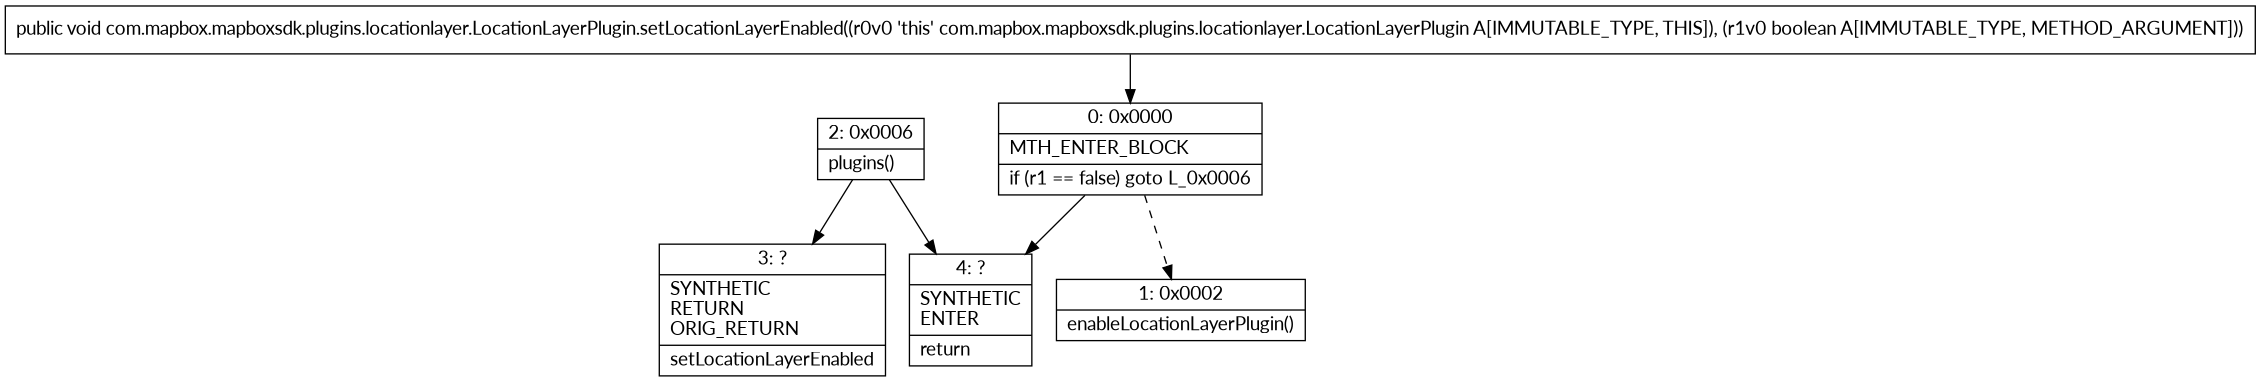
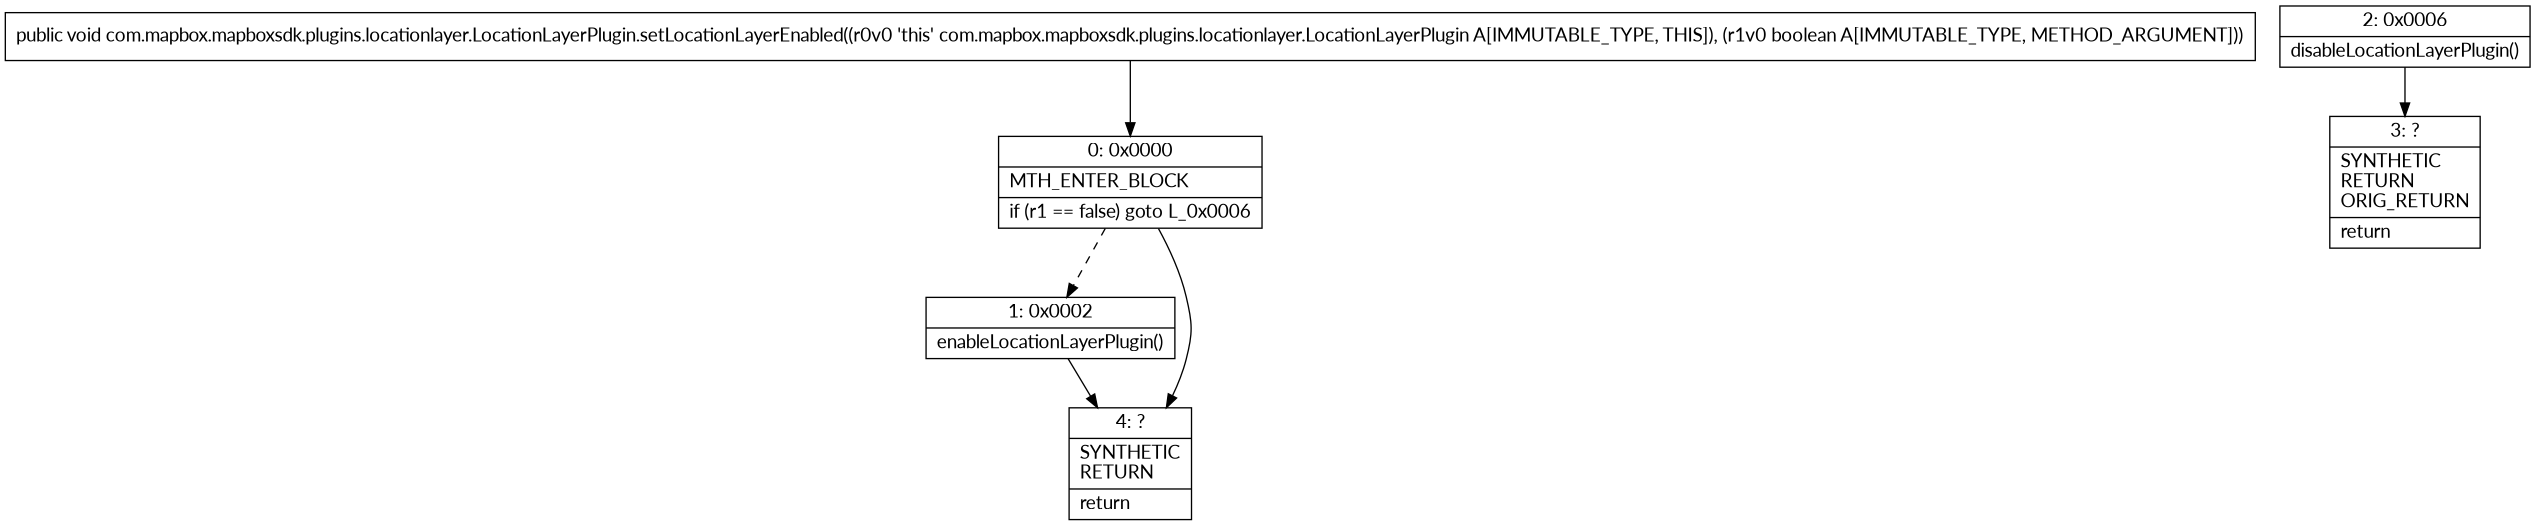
(862, 164) -> (2405, 51)
(909, 211) -> (1079, 378)
(950, 319) -> (1117, 473)
(772, 360) -> (2366, 232)
